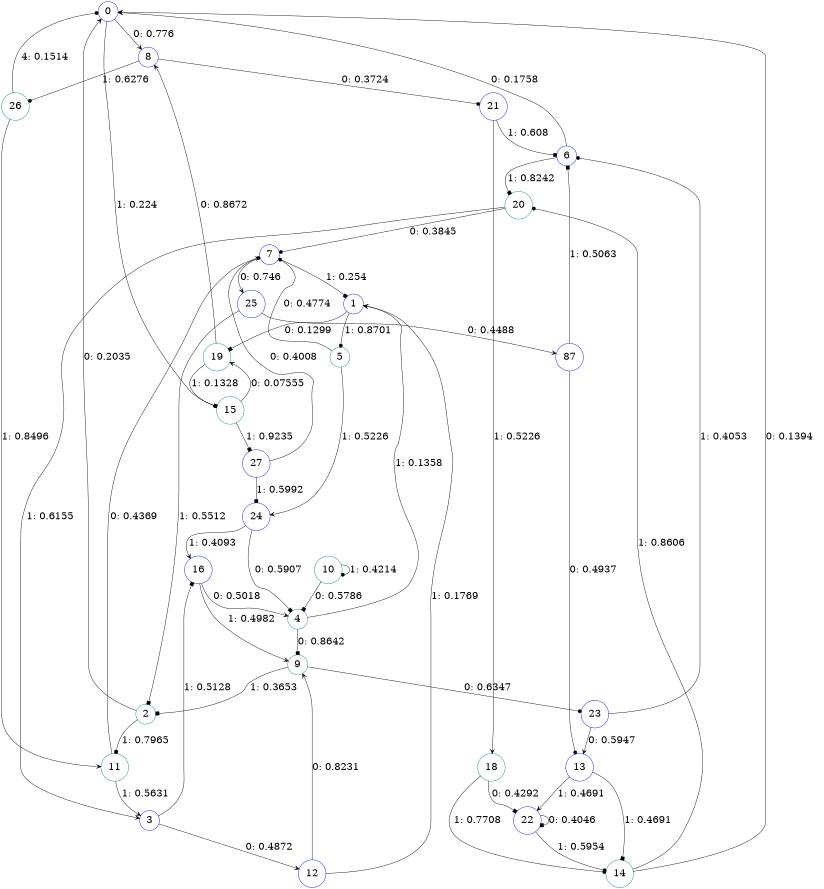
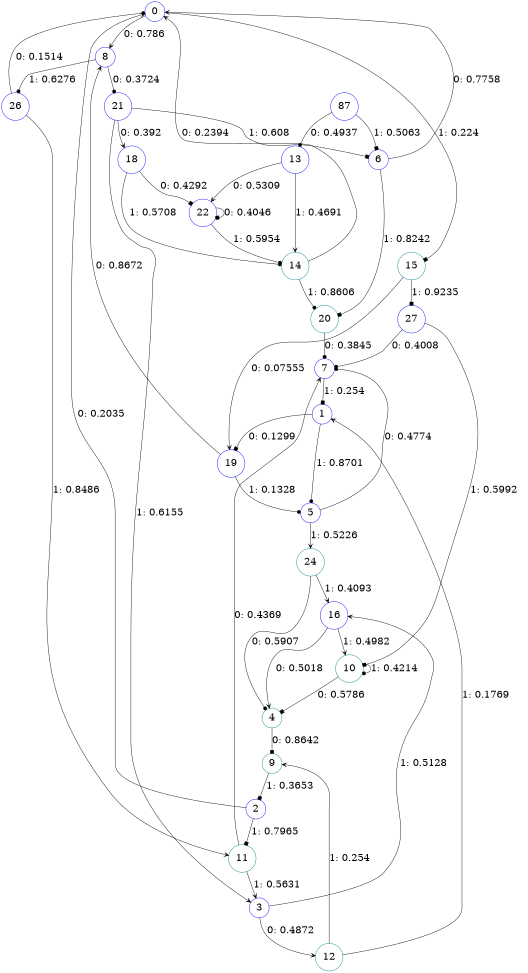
(160, 34) -> (151, 34)
(49, 57) -> (44, 57)
(519, 80) -> (481, 80)
(15, 107) -> (15, 107)
(251, 304) -> none
(217, 357) -> (231, 464)
(340, 357) -> (311, 513)
(62, 385) -> (135, 522)
(191, 388) -> (261, 503)
(30, 437) -> (81, 490)
(522, 437) -> (147, 133)
(794, 437) -> (210, 133)
(256, 488) -> (465, 503)
(398, 491) -> none
(256, 517) -> (311, 562)
(252, 578) -> (263, 631)
(232, 632) -> (341, 640)
(184, 706) -> (397, 777)
(146, 714) -> (256, 809)
(595, 714) -> none
(340, 767) -> (356, 858)
(491, 767) -> (132, 160)
(586, 794) -> (261, 186)
(622, 808) -> (295, 211)
(482, 820) -> (157, 213)
(312, 874) -> (329, 957)
